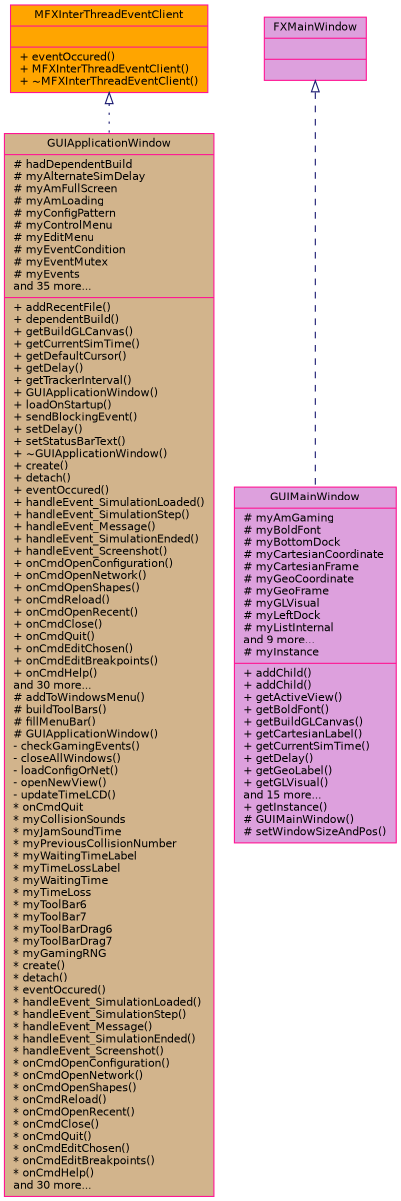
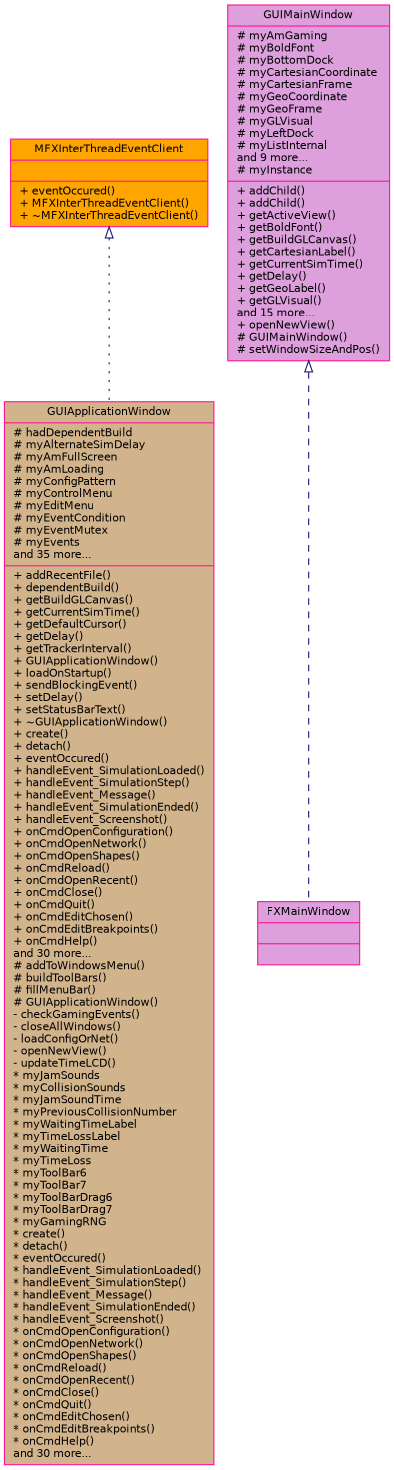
(315, 290) -> (309, 637)
(49, 807) -> (57, 1076)
(285, 807) -> (286, 325)
